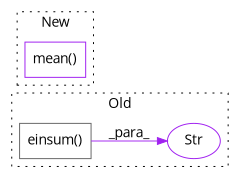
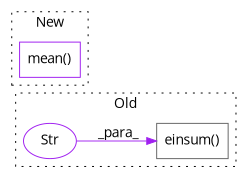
(124, 141) -> (112, 141)
